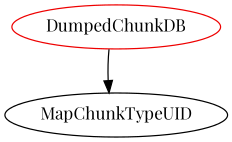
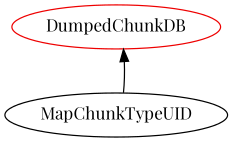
(108, 65) -> (124, 77)
